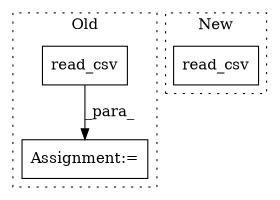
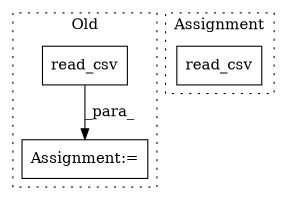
(216, 25) -> (220, 25)
